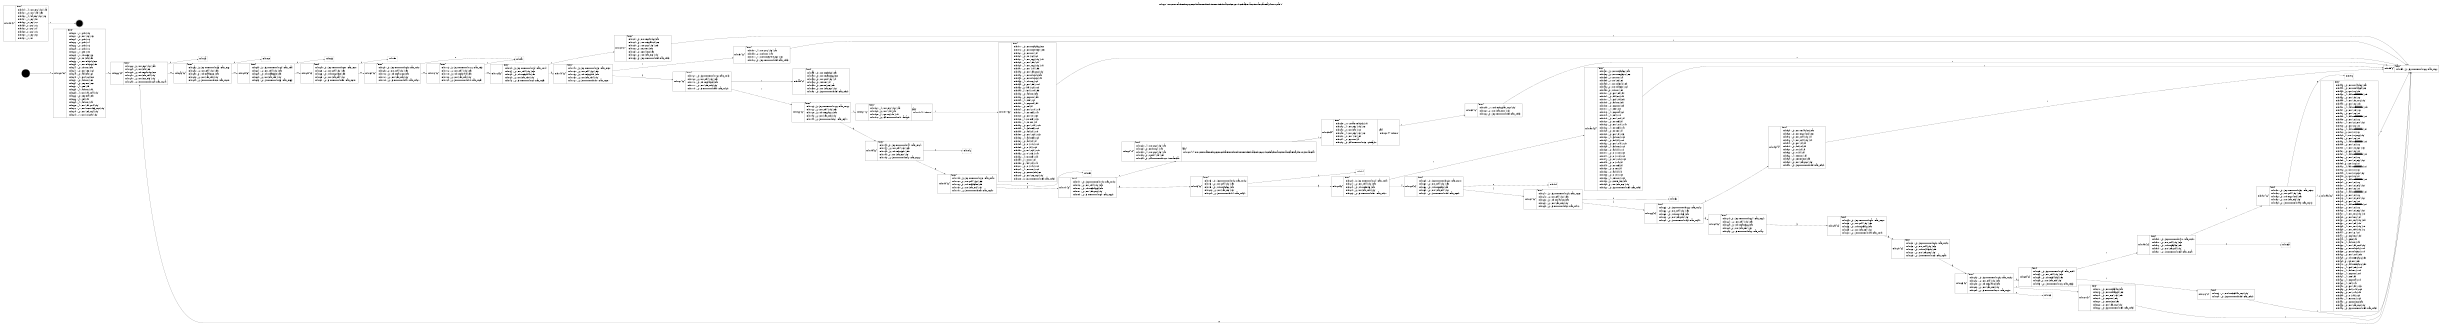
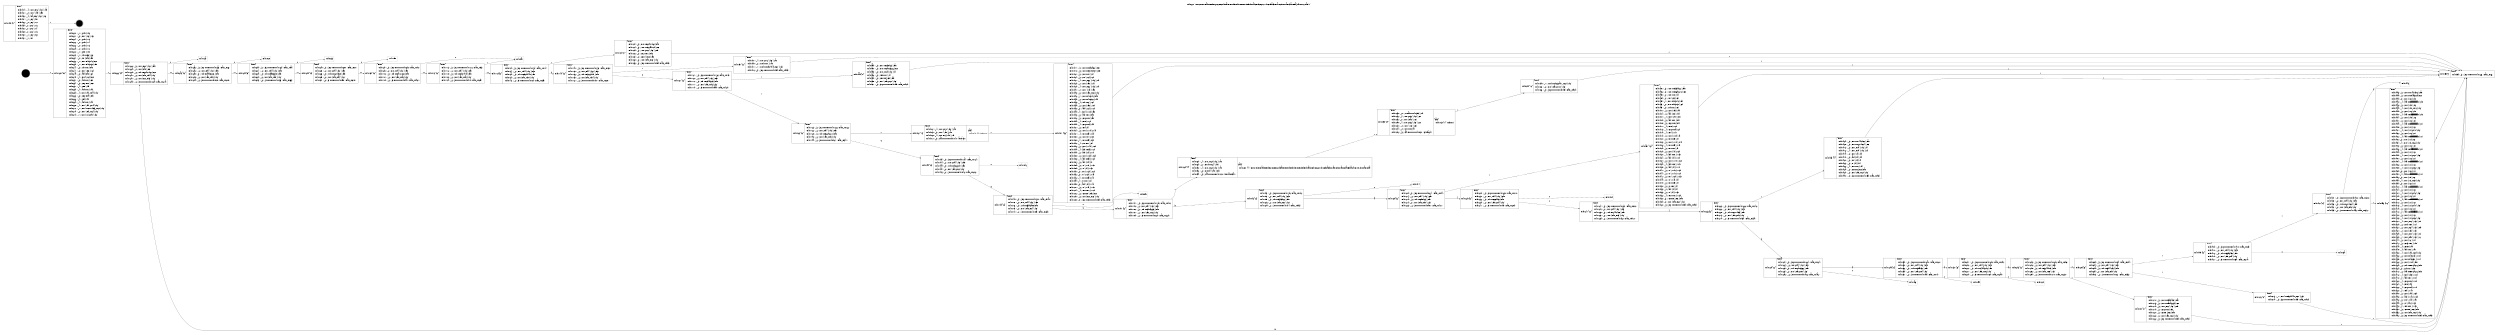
none -> (1683, 62)
(1674, 199) -> none
none -> (1913, 282)
none -> (1976, 282)
(2028, 295) -> (2020, 280)
